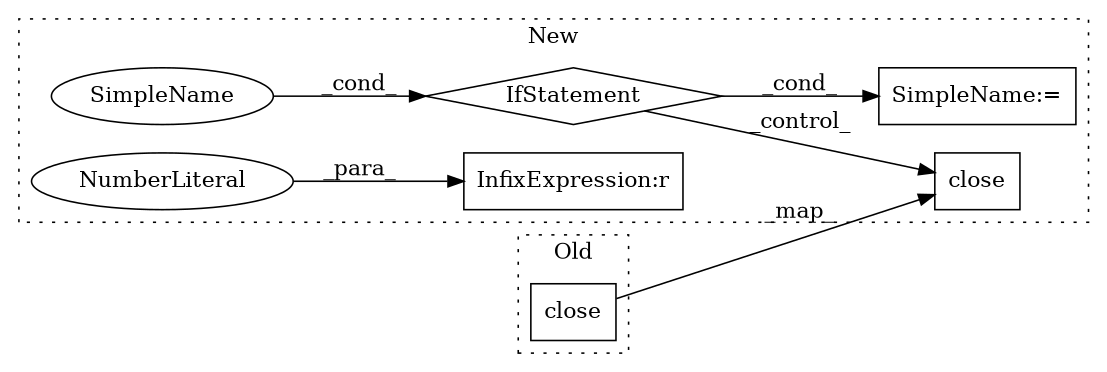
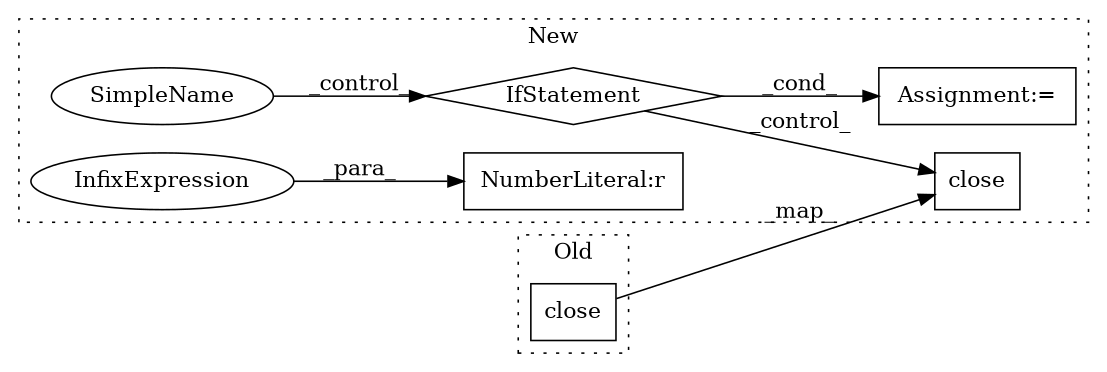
(359, 84) -> (359, 84)
(977, 96) -> (977, 96)
(162, 181) -> (162, 181)
(573, 181) -> (573, 181)
